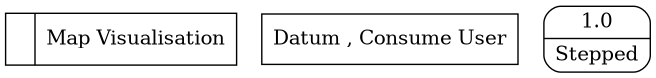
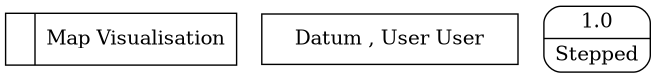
(390, 39) -> (390, 39)
